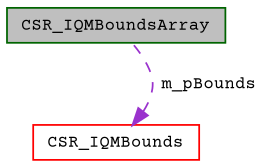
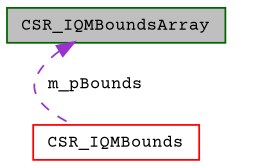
(151, 75) -> (36, 94)
